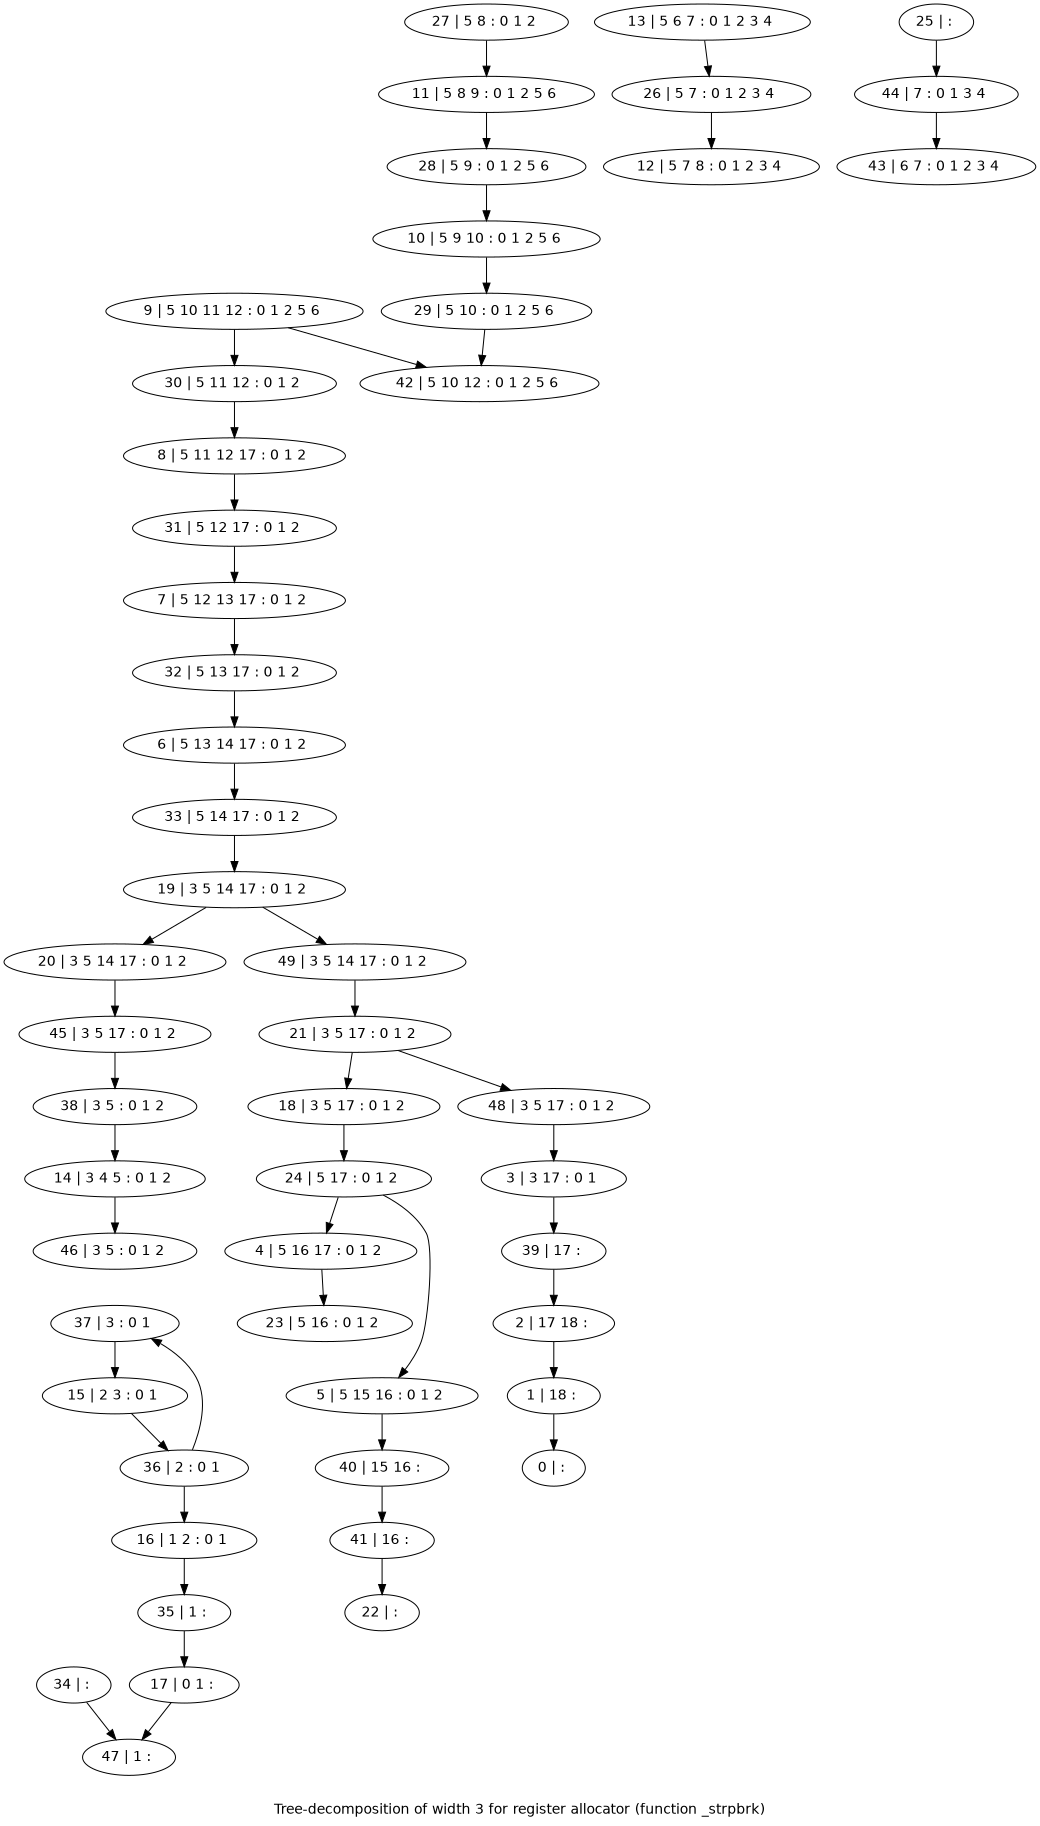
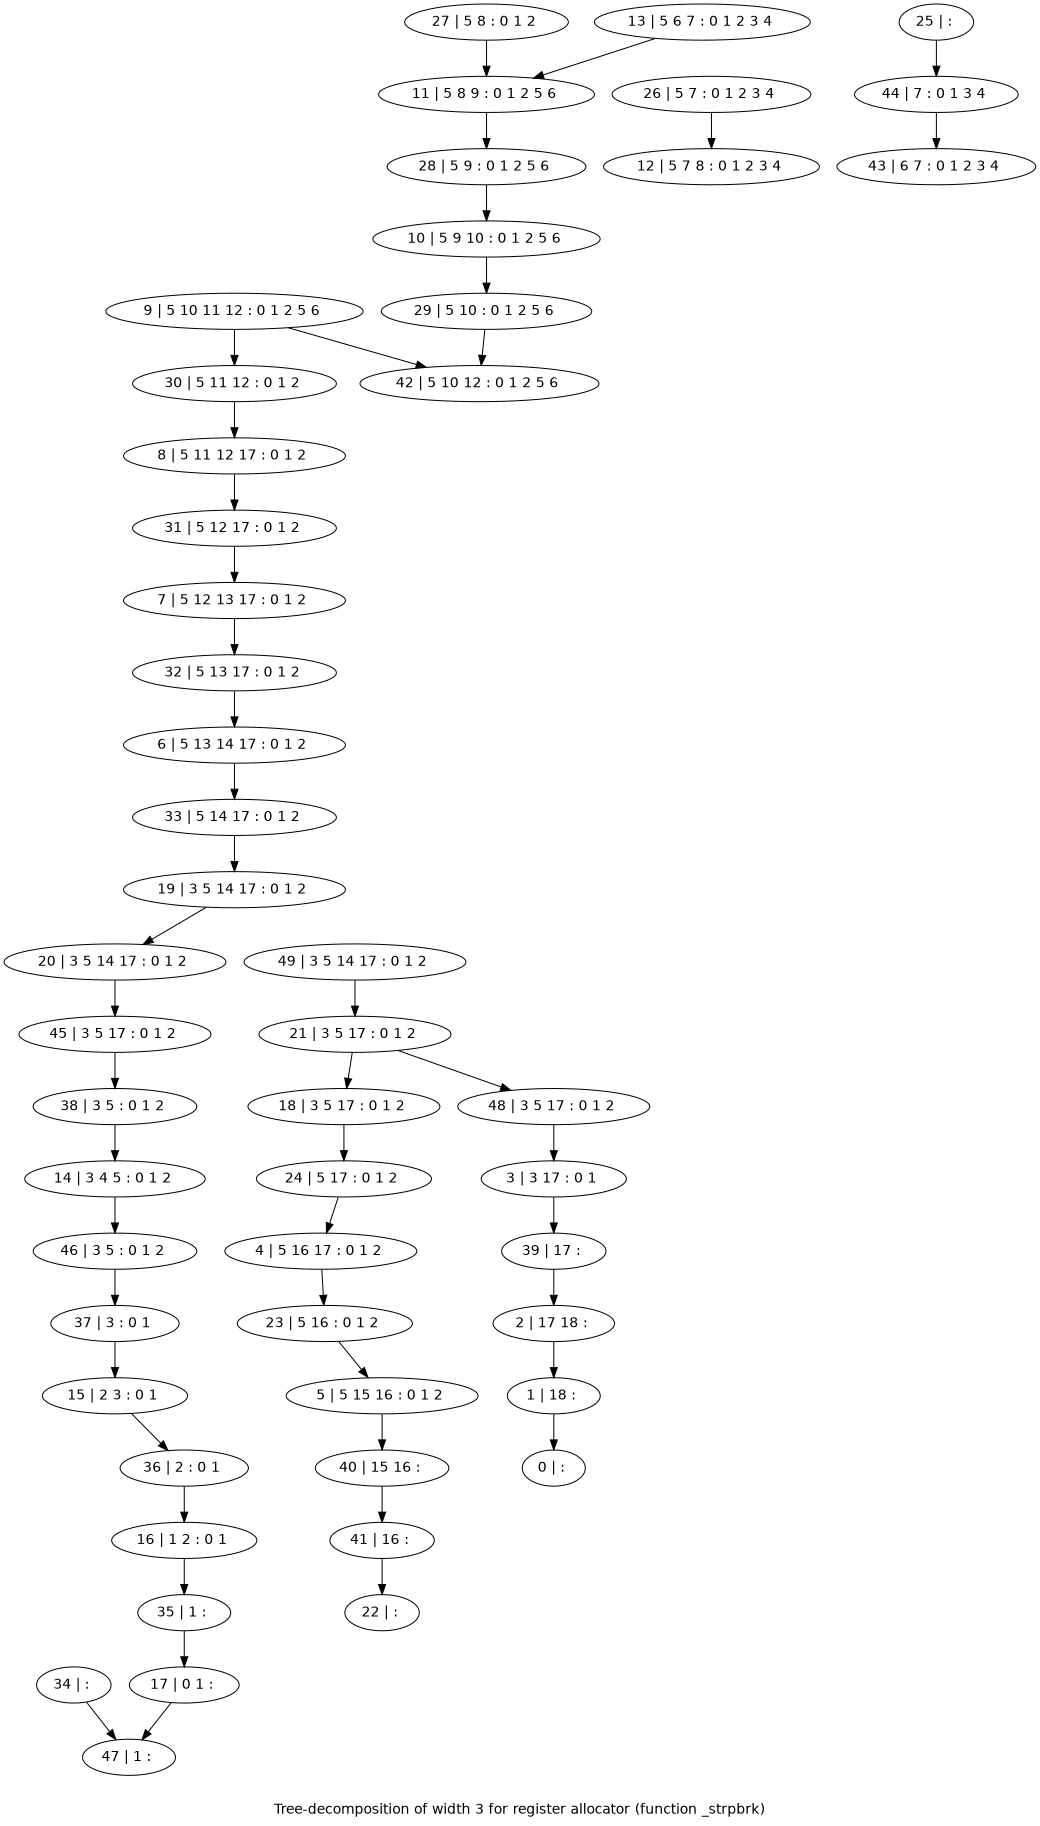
(706, 53) -> (599, 57)
(290, 923) -> none
(430, 1275) -> (350, 1356)
(201, 1389) -> (115, 1282)
